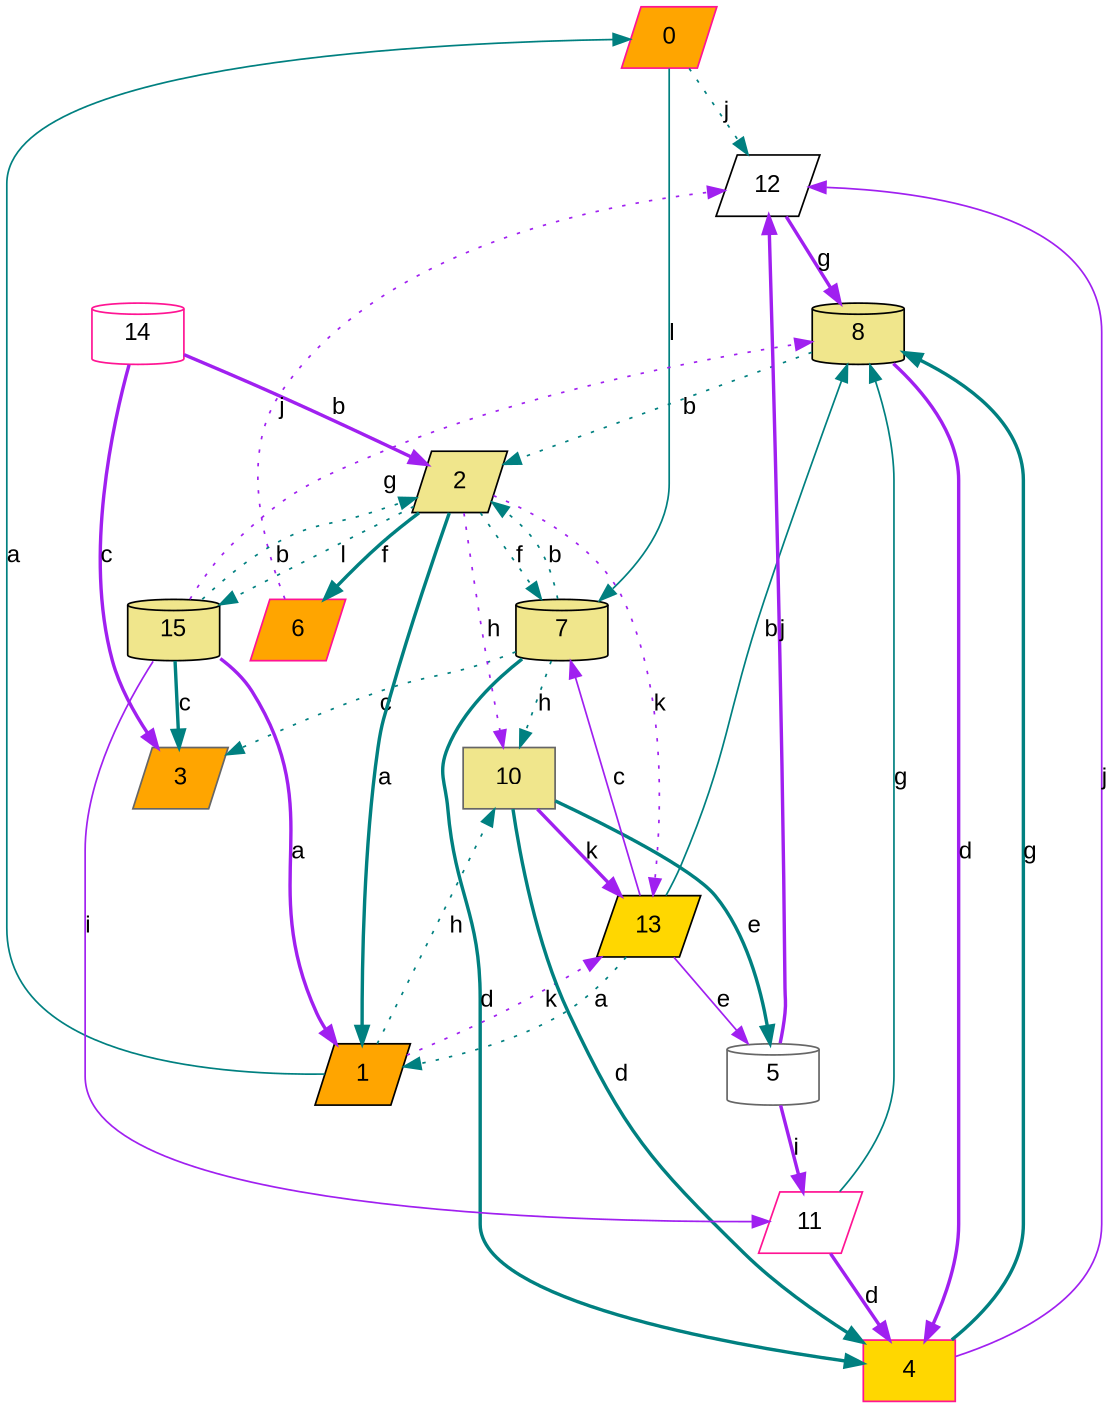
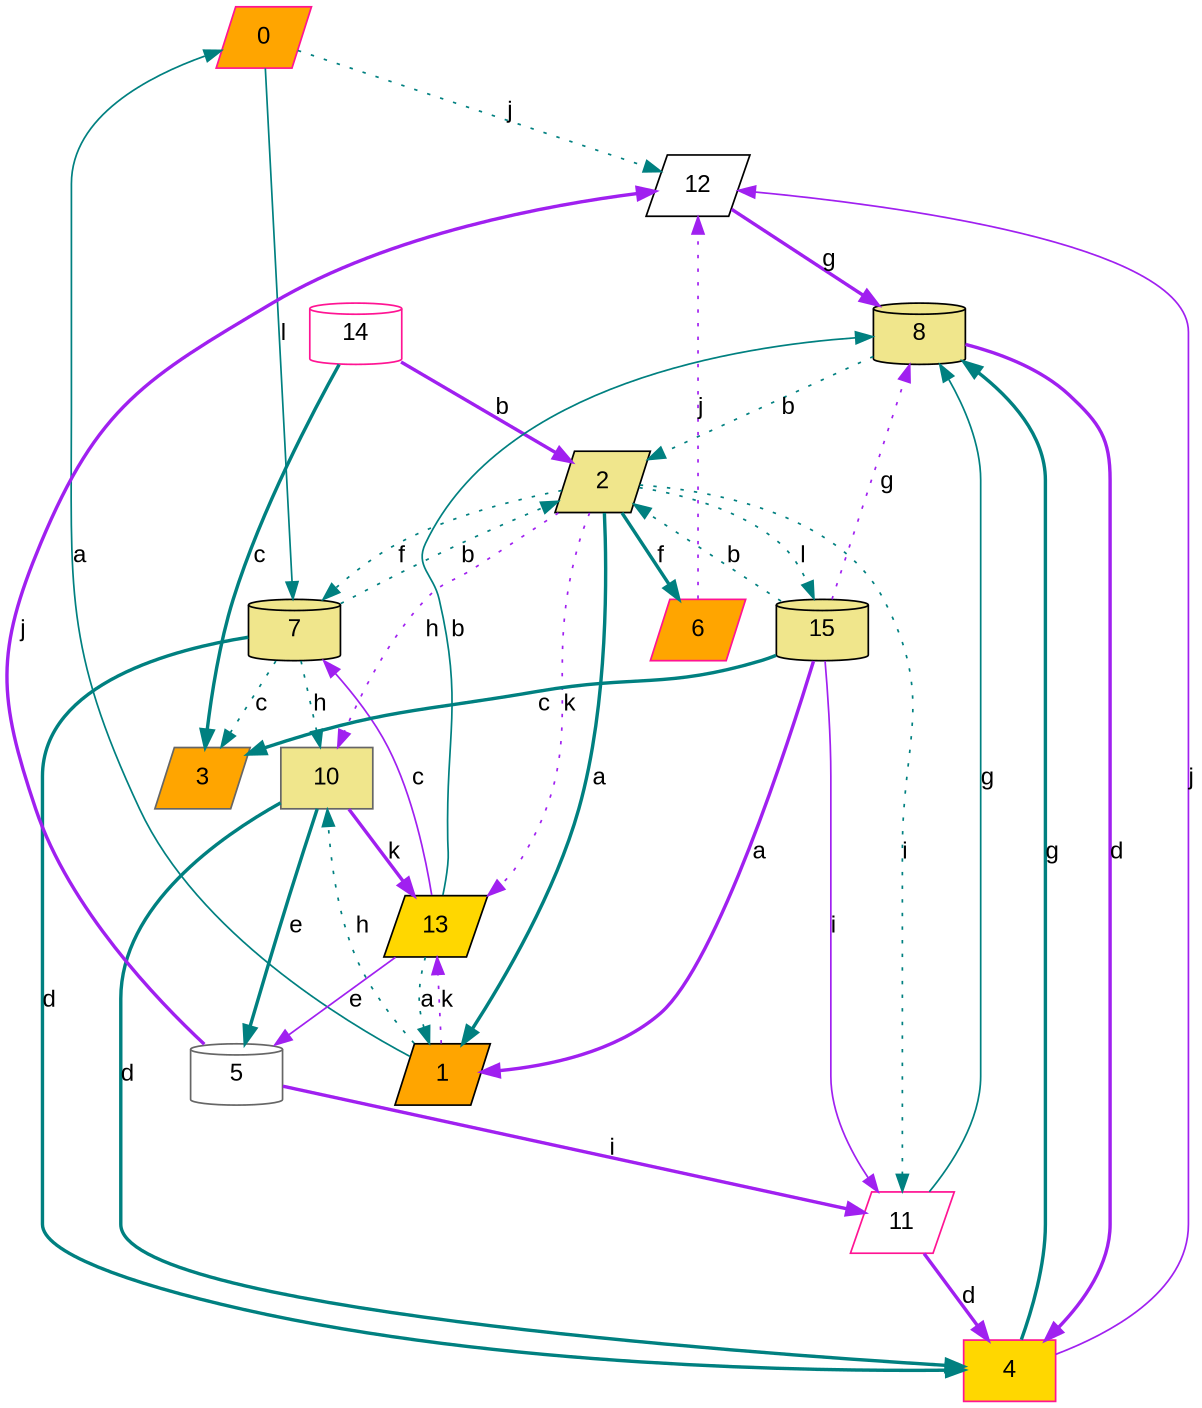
(101, 552) -> (254, 541)
none -> (910, 744)
